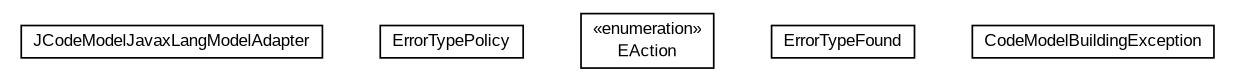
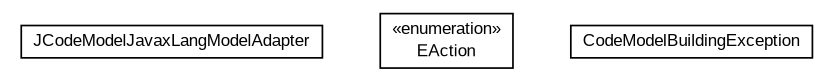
(452, 41) -> none
(843, 41) -> none
